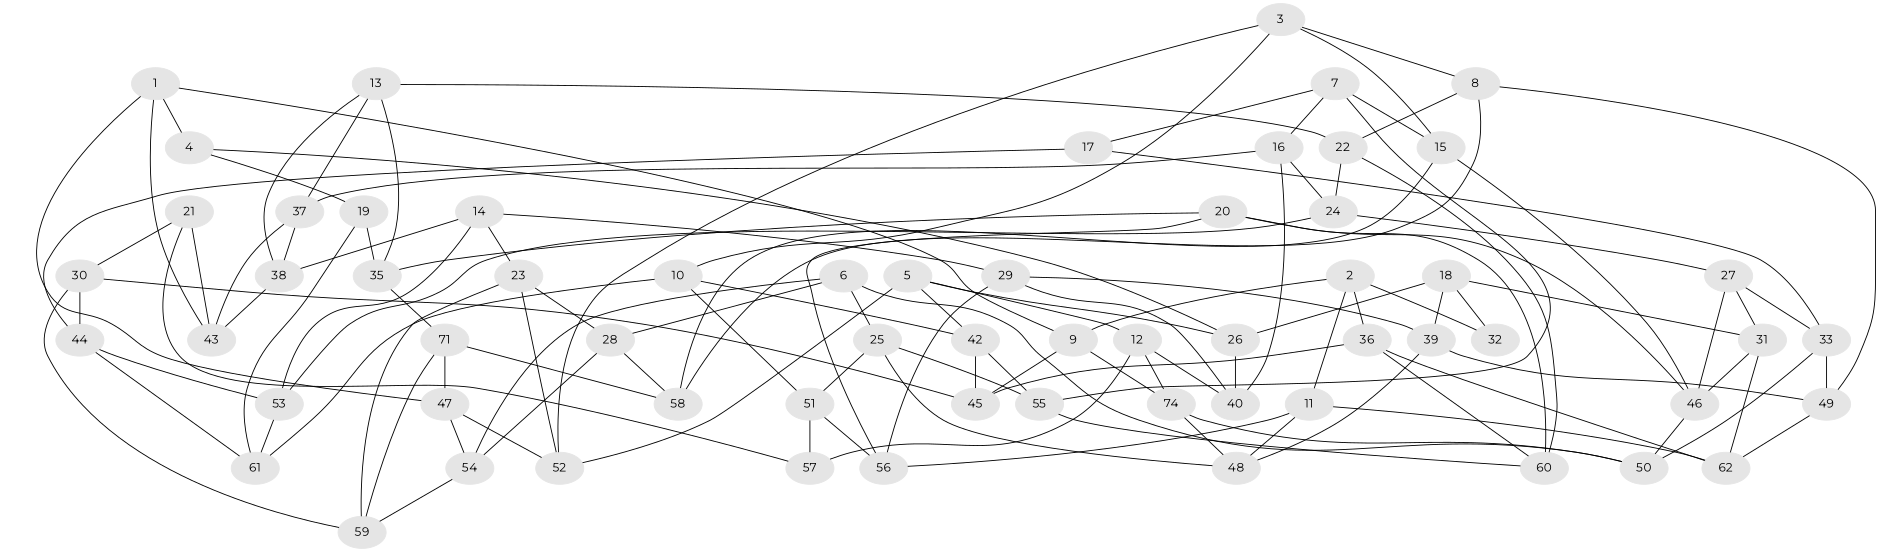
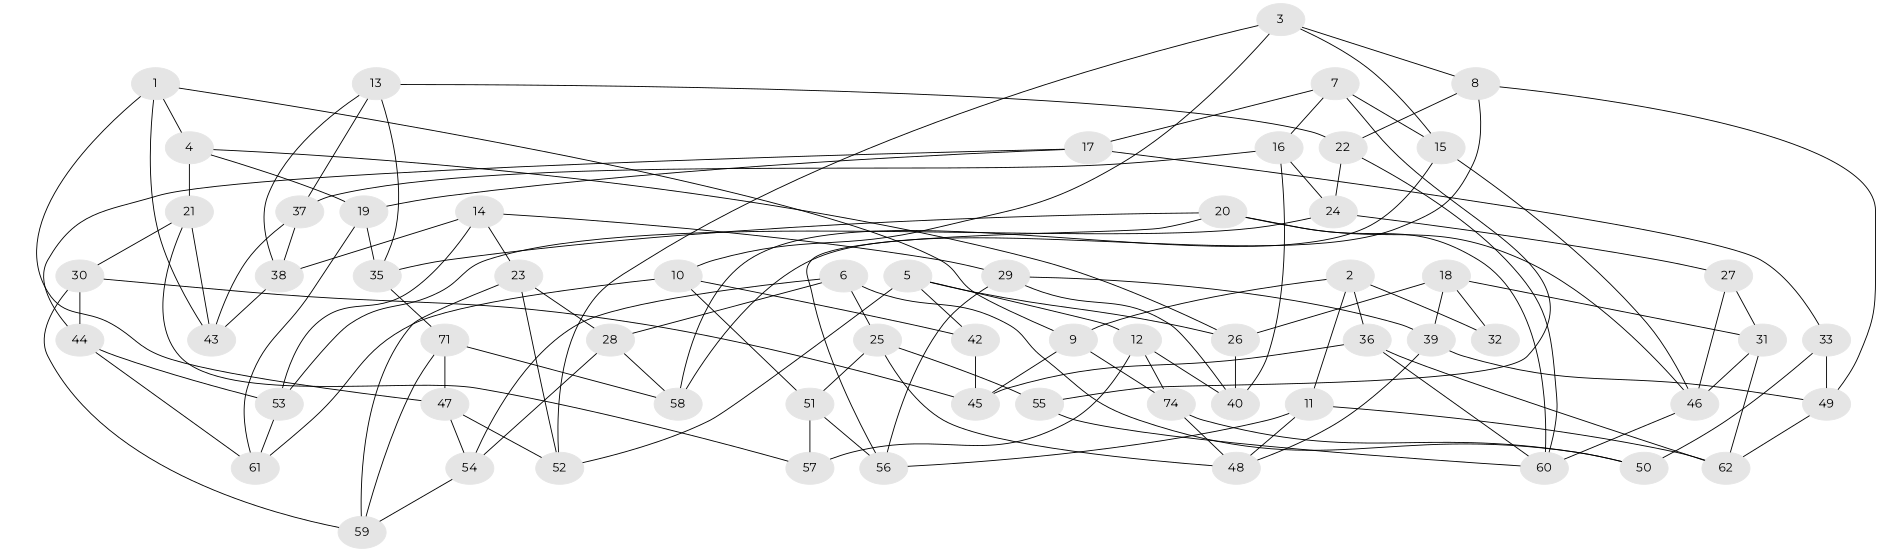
none -> (810, 163)
none -> (189, 180)
(1778, 308) -> none
(1007, 372) -> none
(1669, 436) -> (1633, 431)
